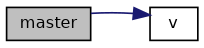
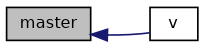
(112, 13) -> (129, 35)
